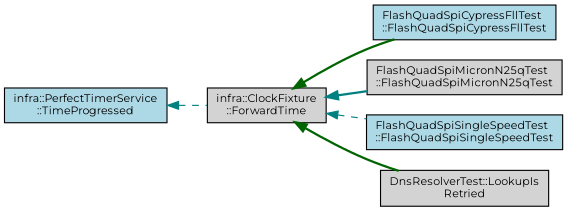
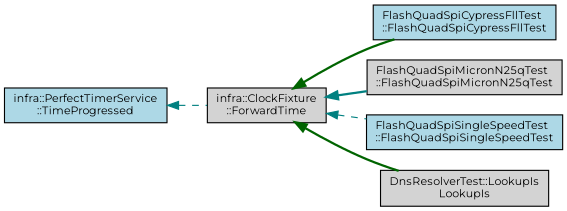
(465, 188) -> (465, 188)
